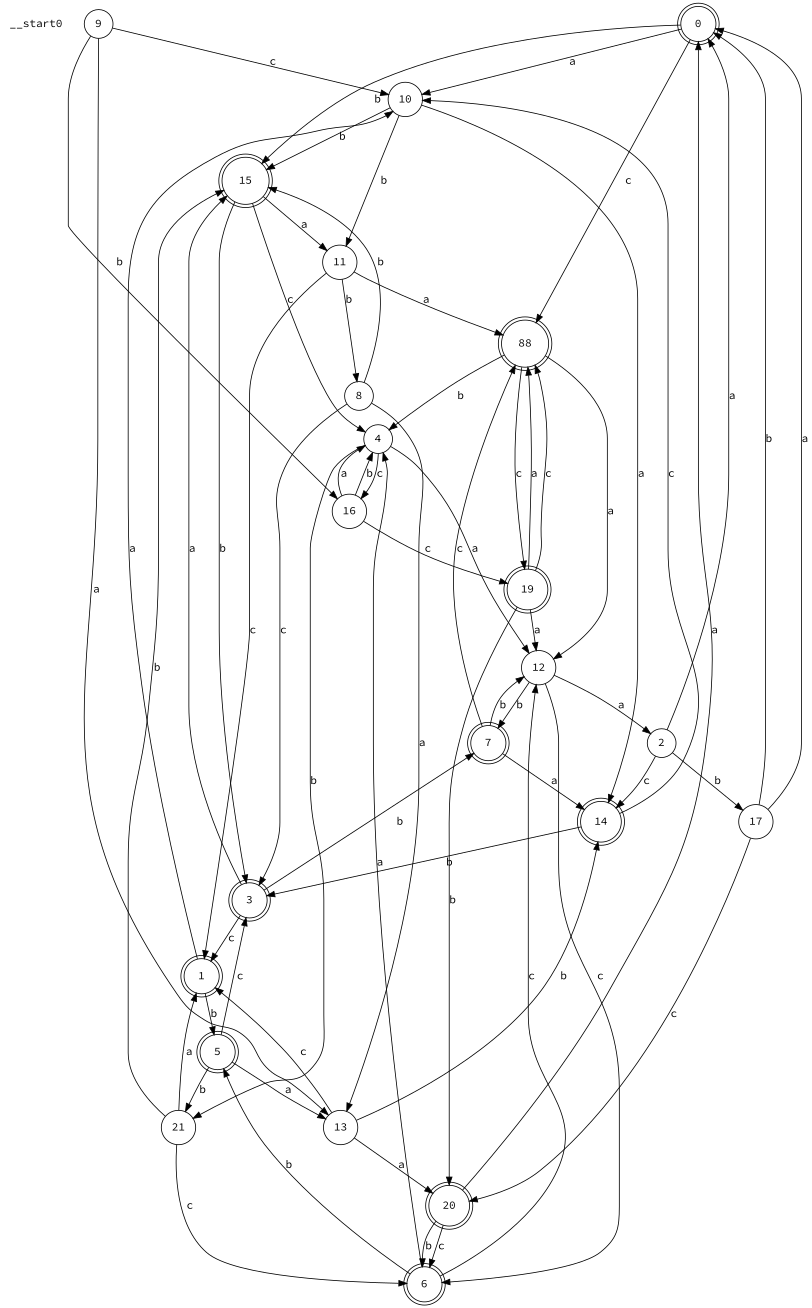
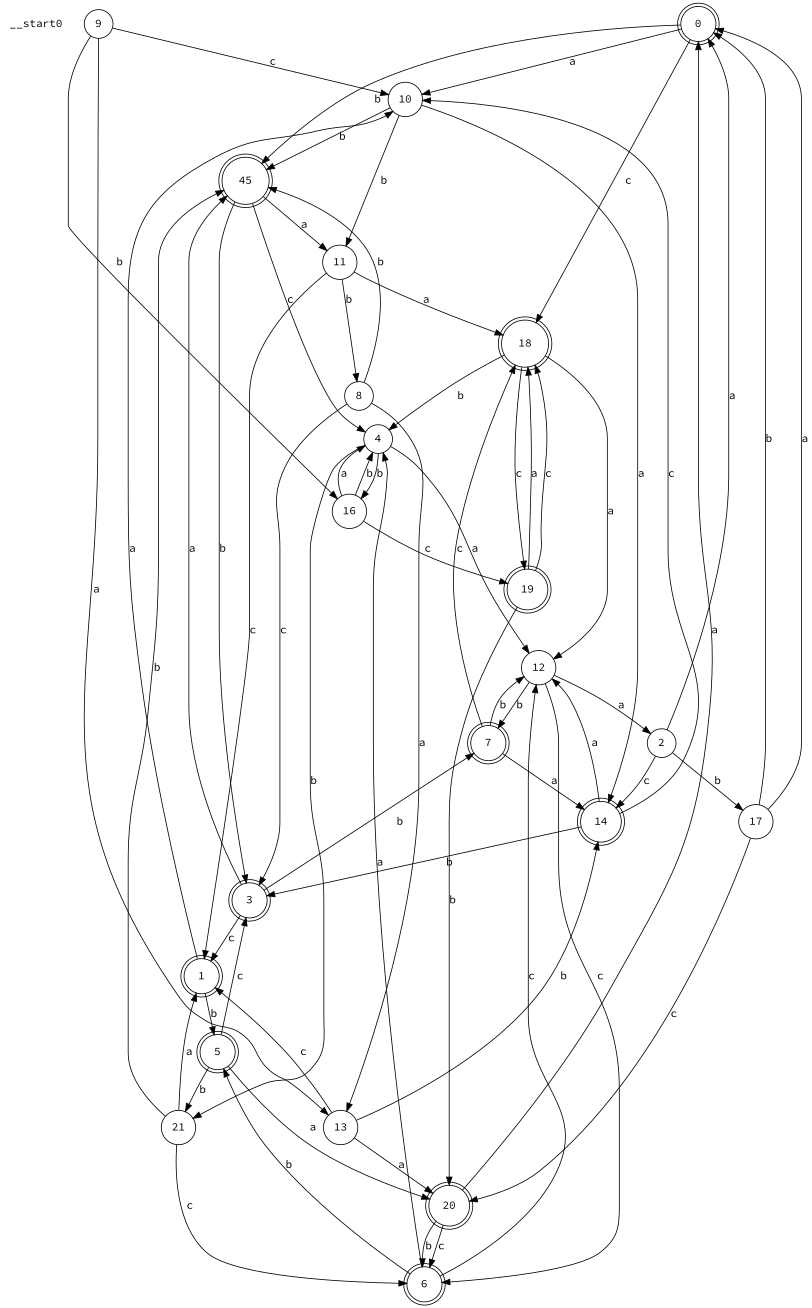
(246, 181) -> (246, 181)
(525, 344) -> (525, 344)
(380, 474) -> (380, 474)
(533, 626) -> (587, 740)
(275, 1090) -> (314, 1148)
